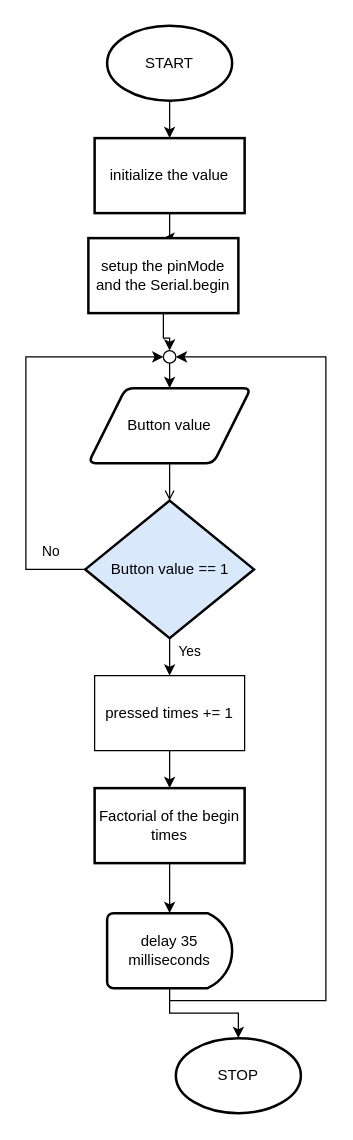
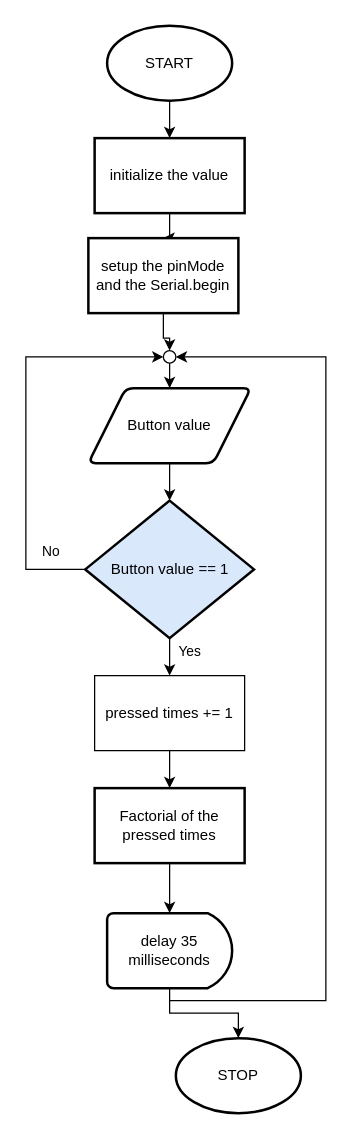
(169, 493) -> (169, 491)
(169, 826) -> (169, 826)
